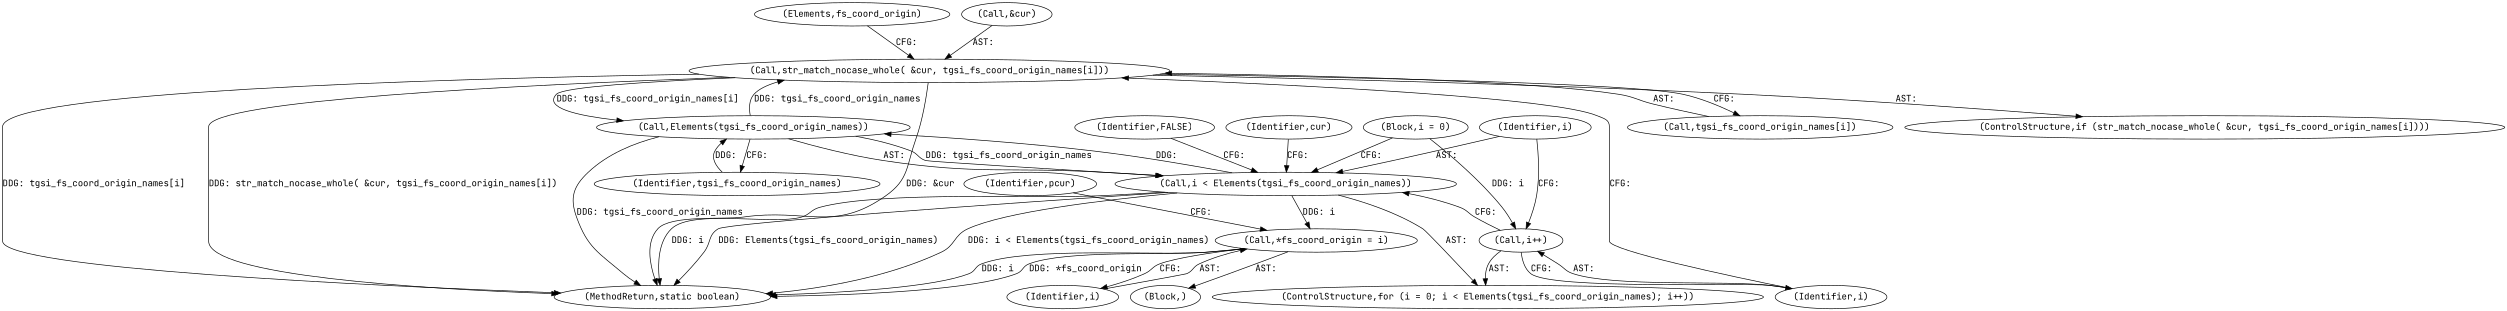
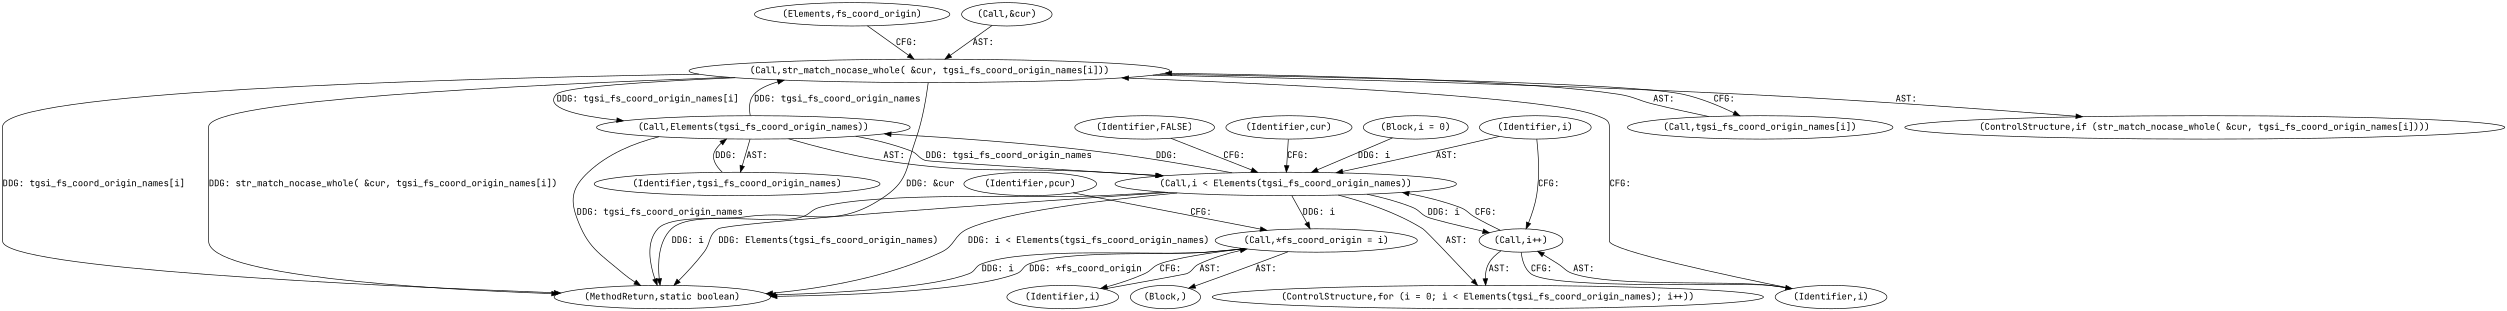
(760, 156) -> (760, 156)
(1374, 156) -> (1374, 156)
(1475, 178) -> (1424, 215)
